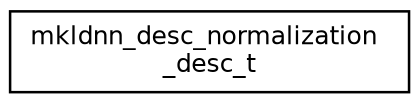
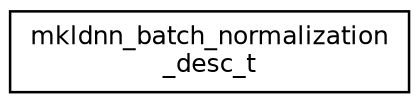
(210, 52) -> (210, 52)
